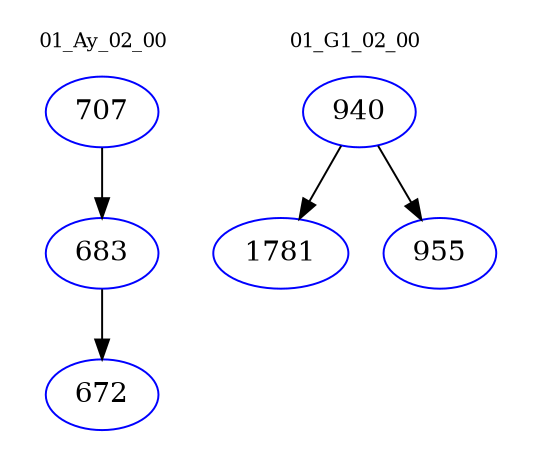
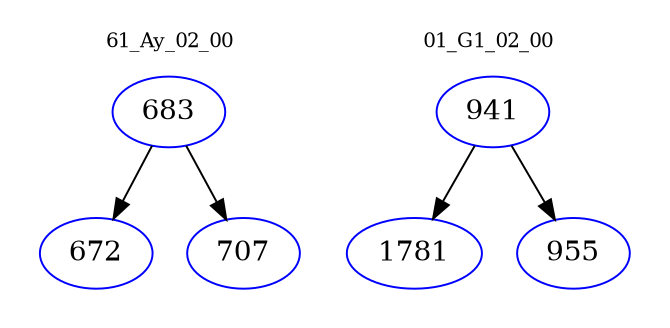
(103, 42) -> (170, 42)
(359, 112) -> (493, 112)
(102, 173) -> (201, 174)
